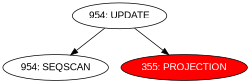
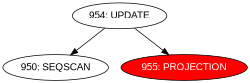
(56, 67) -> (56, 67)
(184, 67) -> (184, 67)
